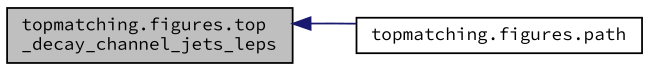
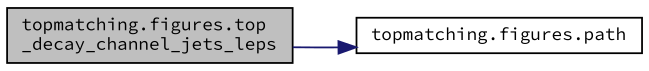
(333, 24) -> (316, 47)
